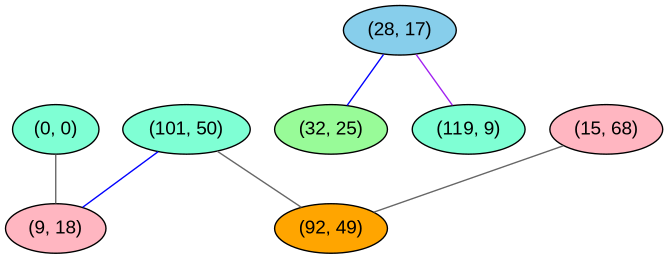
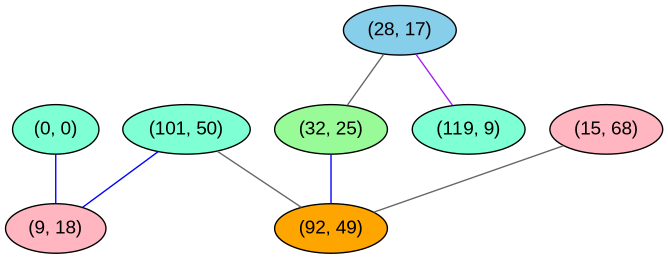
(365, 80) -> (365, 80)
(56, 179) -> (56, 179)
none -> (331, 179)
